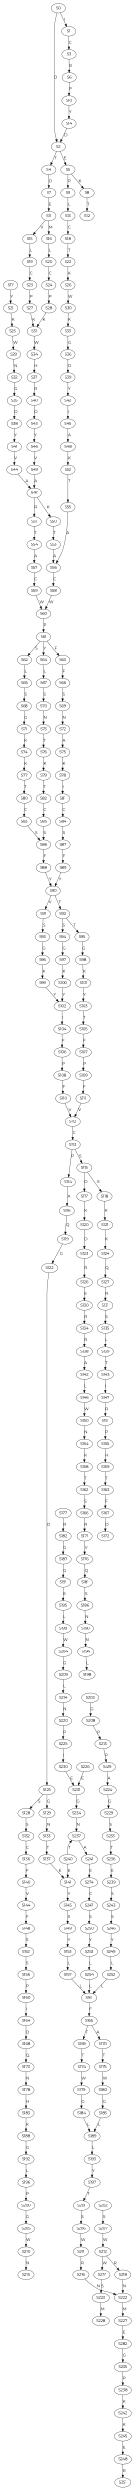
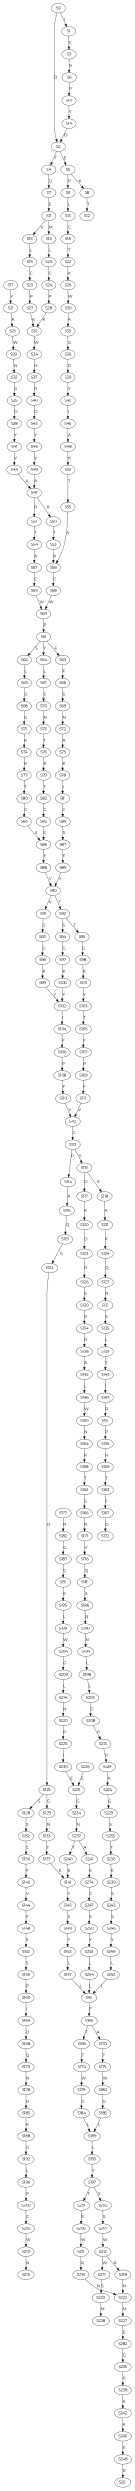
none -> (88, 1685)
(68, 1848) -> (73, 1847)
none -> (97, 2193)
